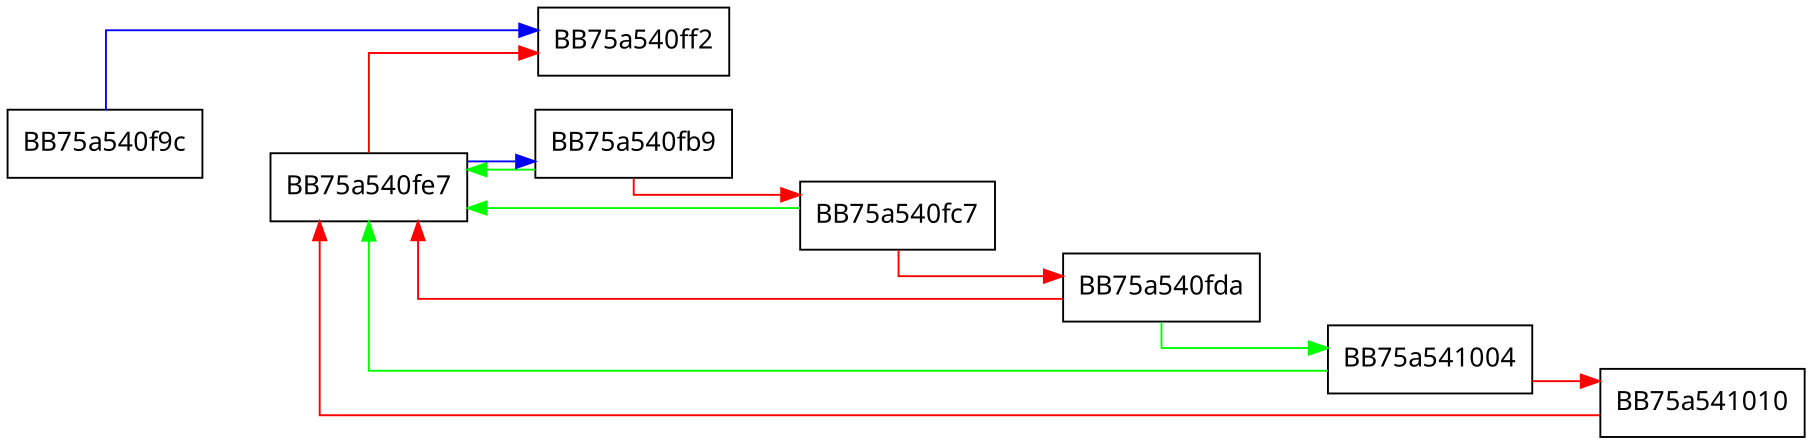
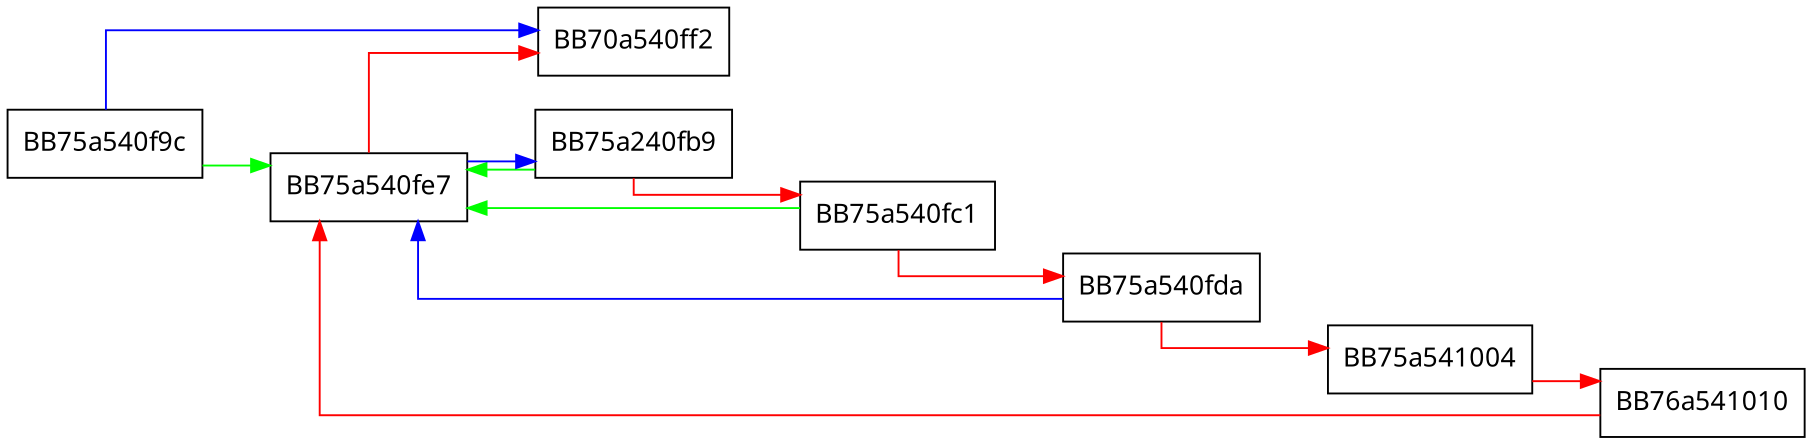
(634, 42) -> (634, 42)
(634, 144) -> (634, 144)
(898, 216) -> (898, 216)
(711, 299) -> (711, 299)
(1222, 348) -> (1222, 348)
(783, 371) -> (227, 166)
(1702, 403) -> (1702, 403)
